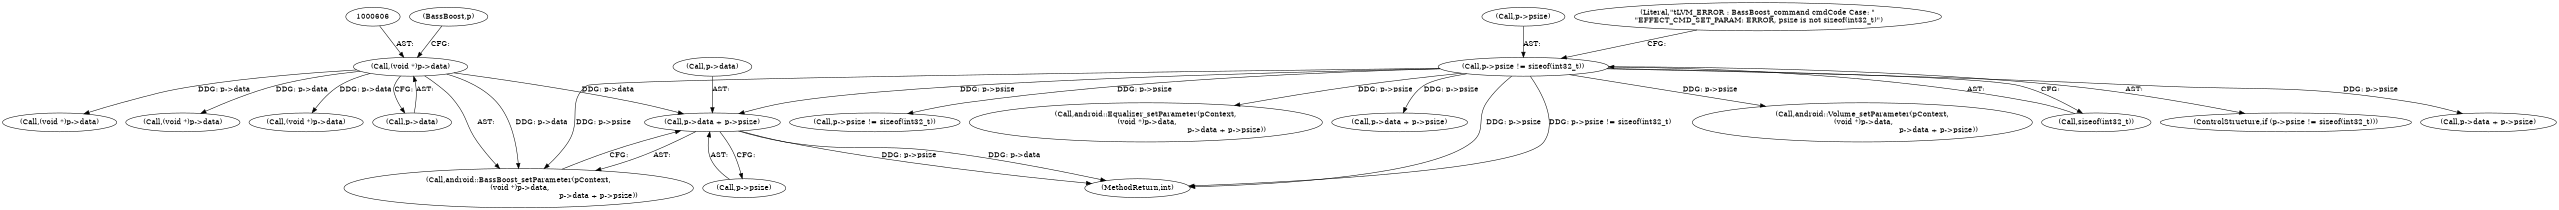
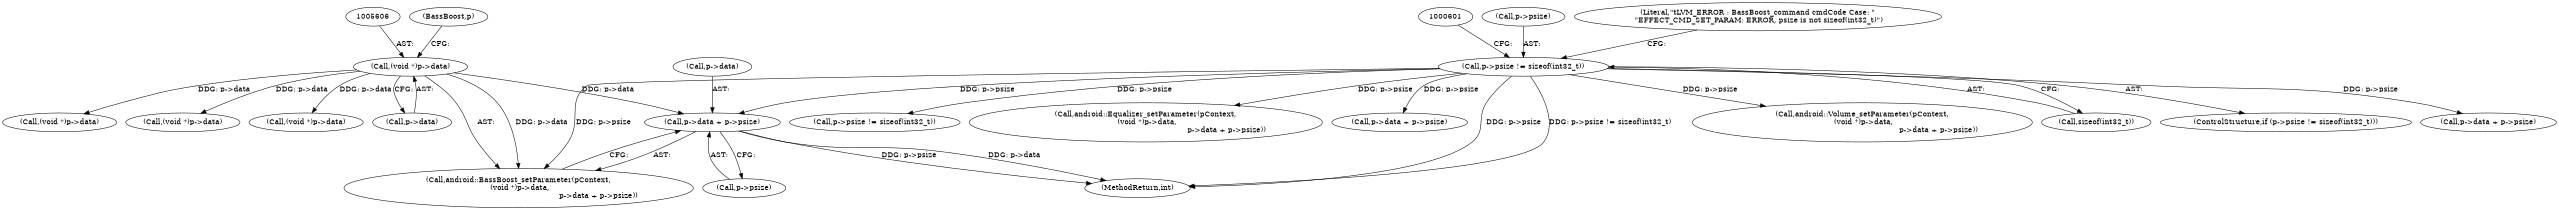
(373, 17) -> (373, 17)
none -> (1446, 17)
